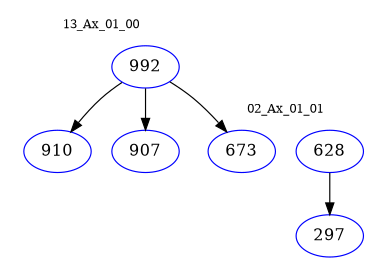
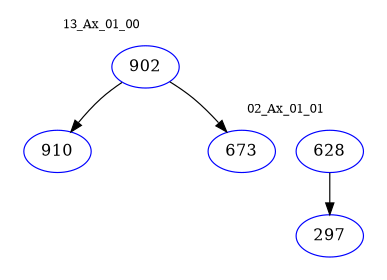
(146, 67) -> (146, 67)
(146, 151) -> none
